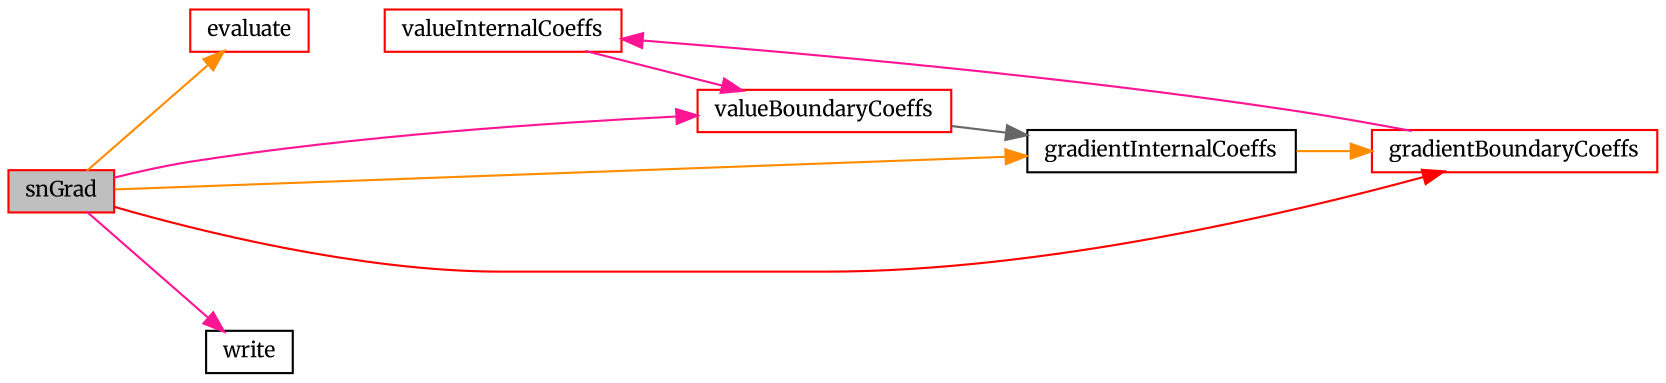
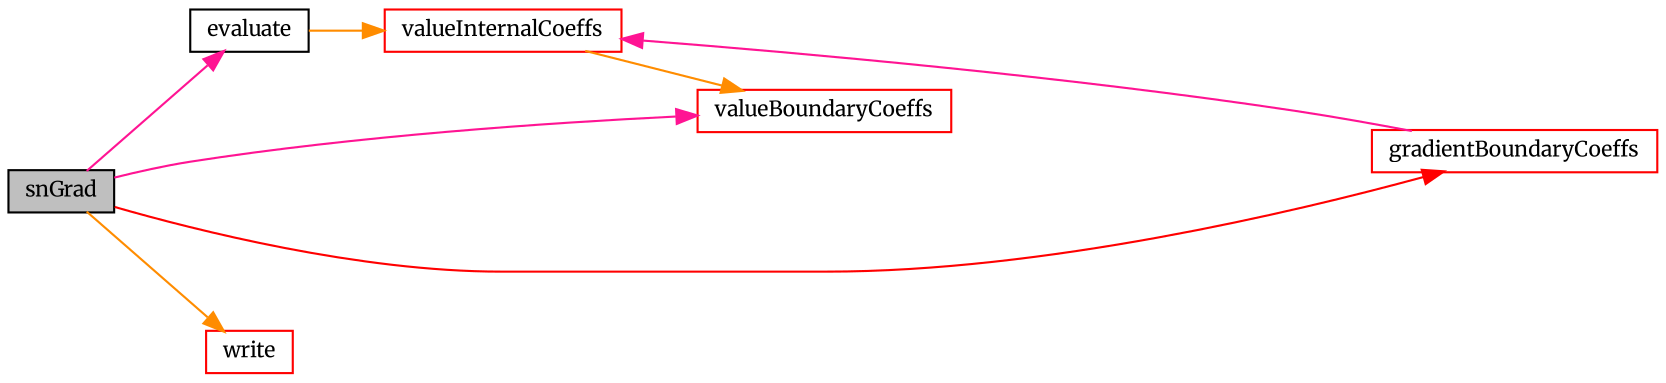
(249, 31) -> (249, 31)
none -> (336, 31)
(654, 68) -> (654, 68)
(147, 118) -> (147, 118)
(1162, 151) -> none
(61, 191) -> (61, 191)
(147, 264) -> (147, 264)
(249, 352) -> (249, 352)
